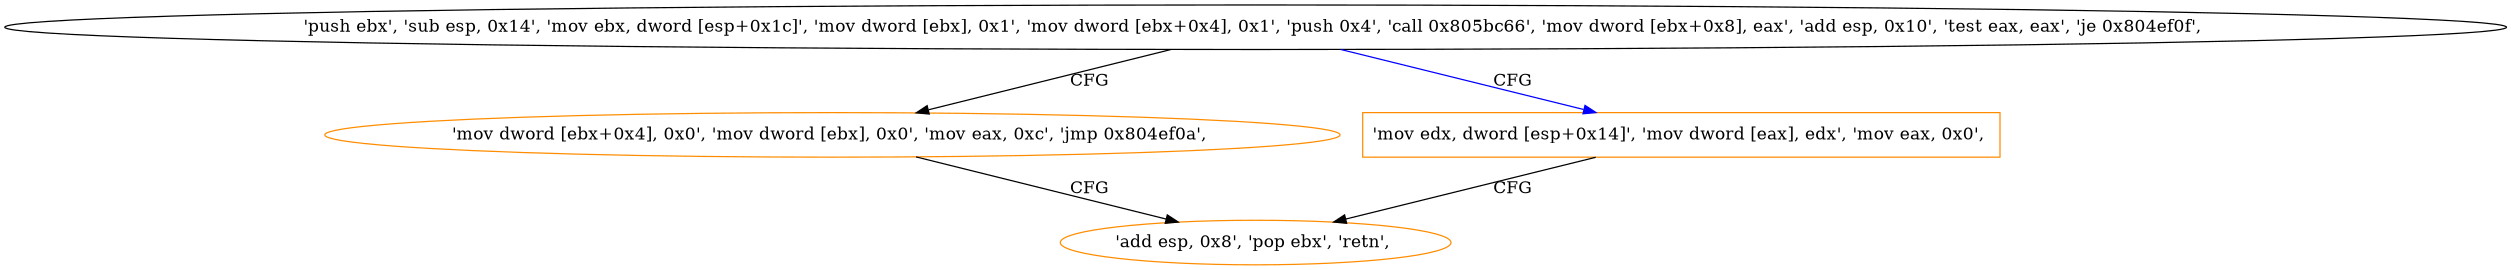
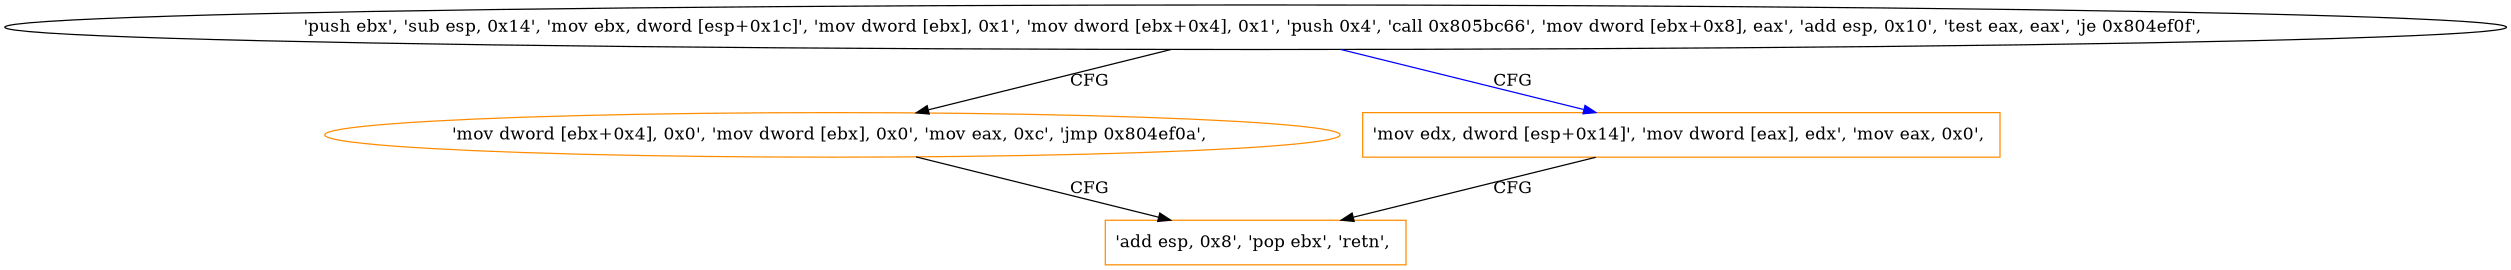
(1256, 243) -> (1256, 243)
